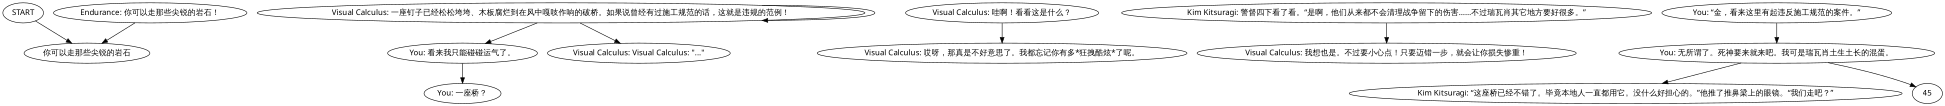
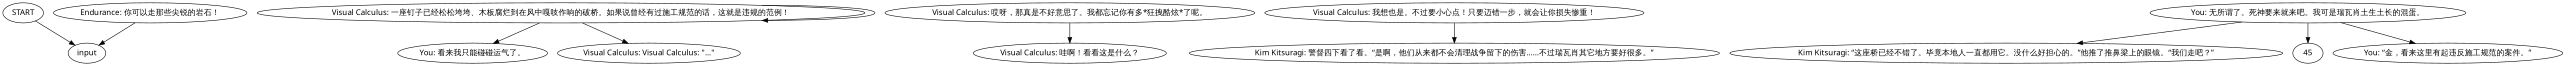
(1002, 30) -> (1070, 30)
(1387, 30) -> (1454, 30)
(1777, 30) -> (2375, 32)
(87, 53) -> (87, 53)
(463, 93) -> none
